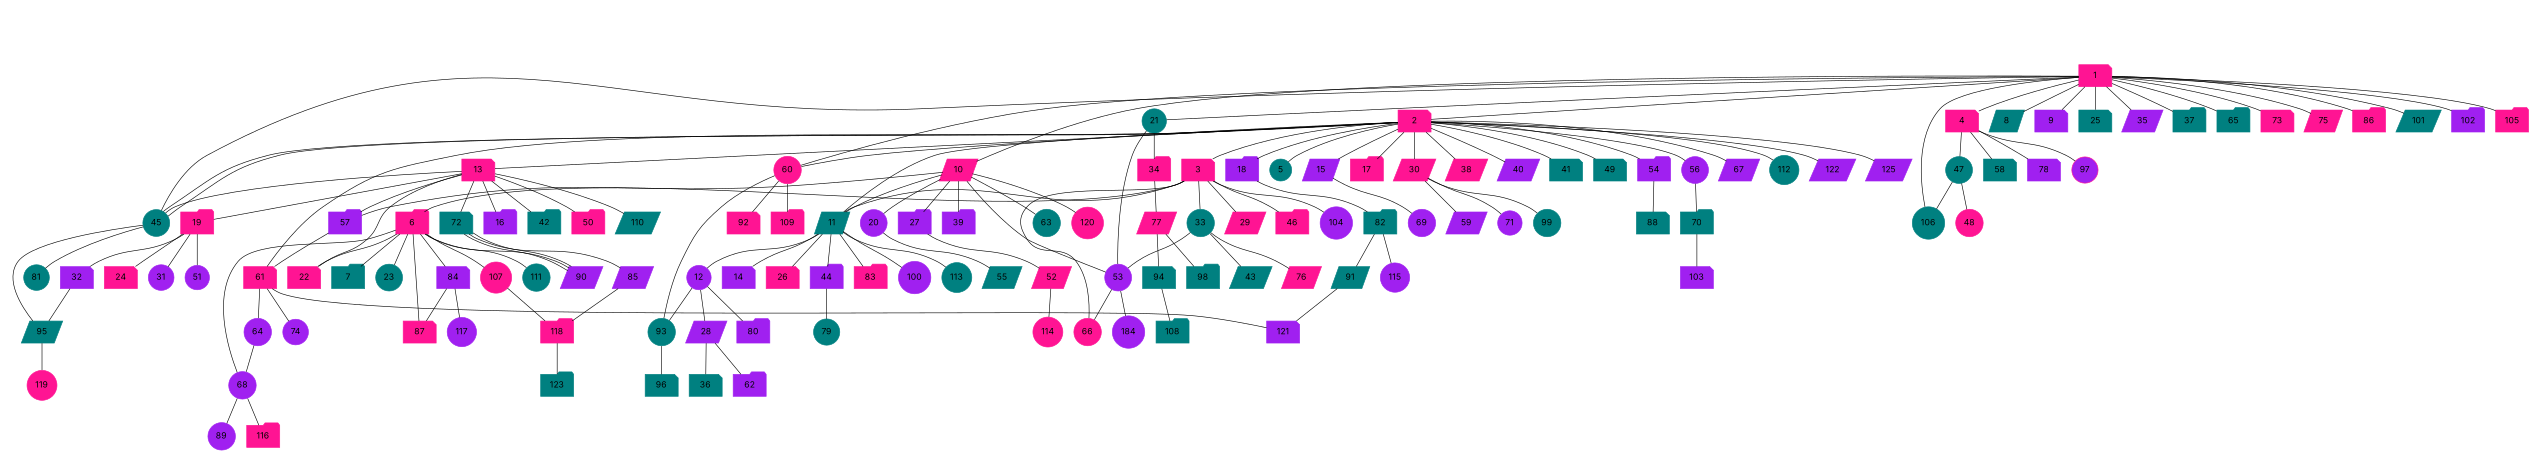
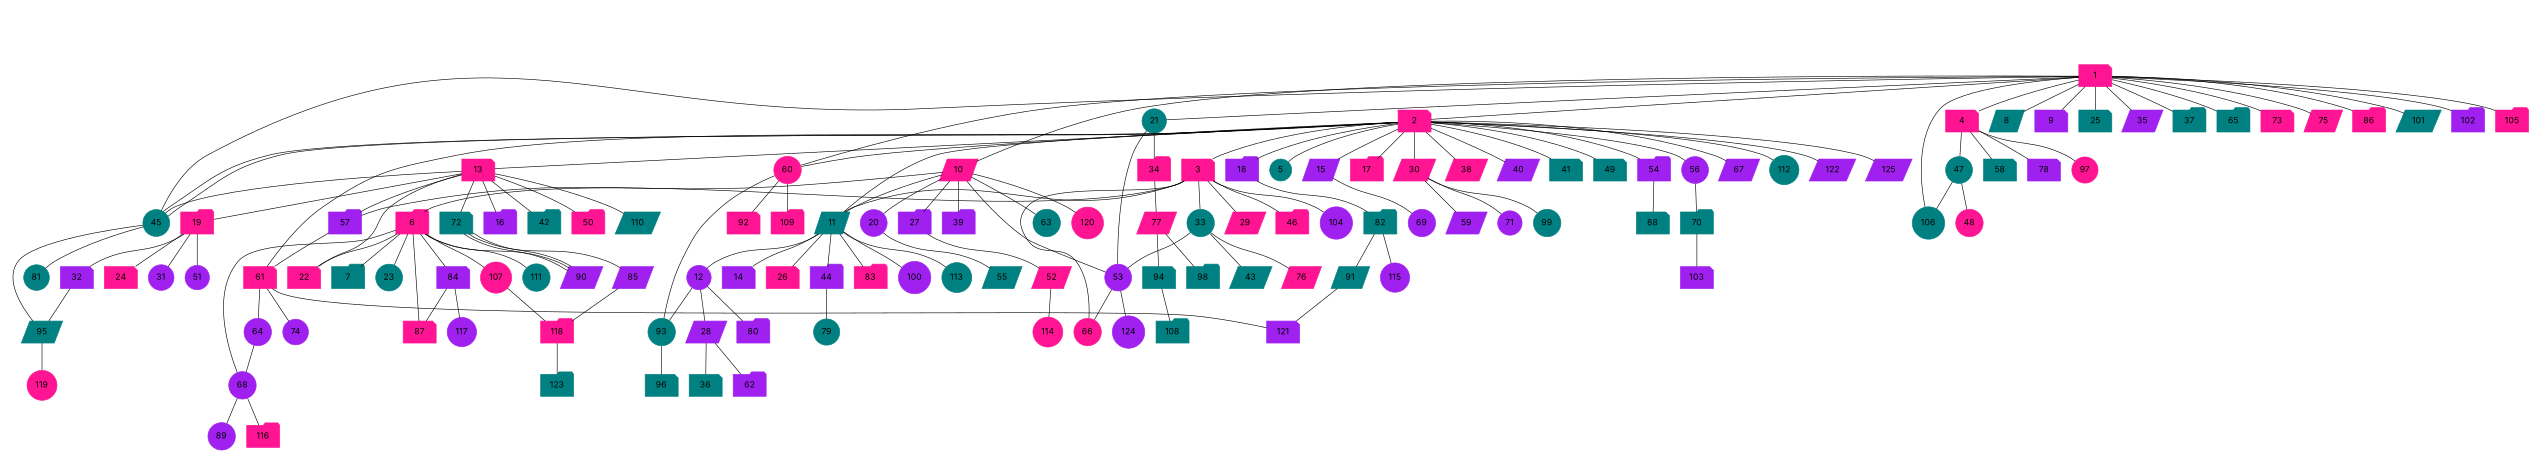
(2085, 170) -> (2085, 170)
(1129, 332) -> (1129, 332)
